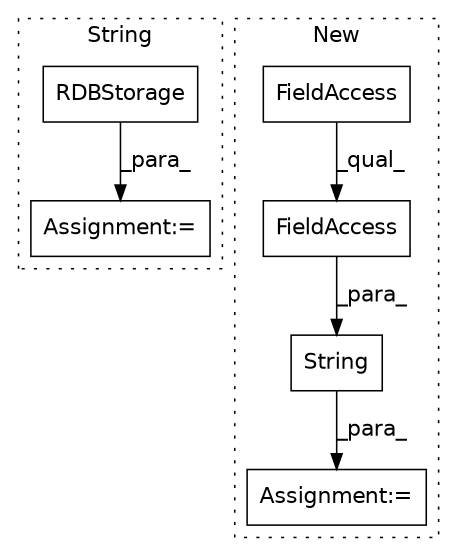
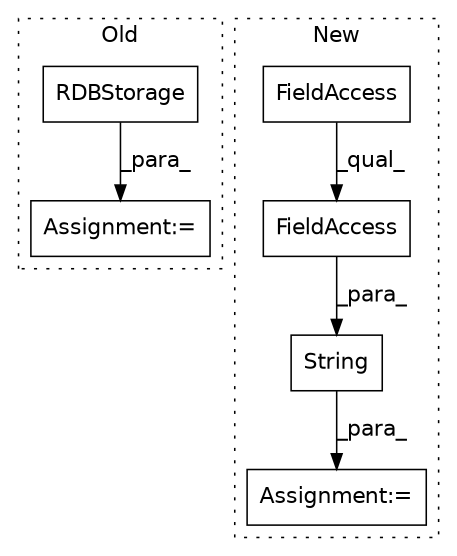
(120, 36) -> (120, 36)
